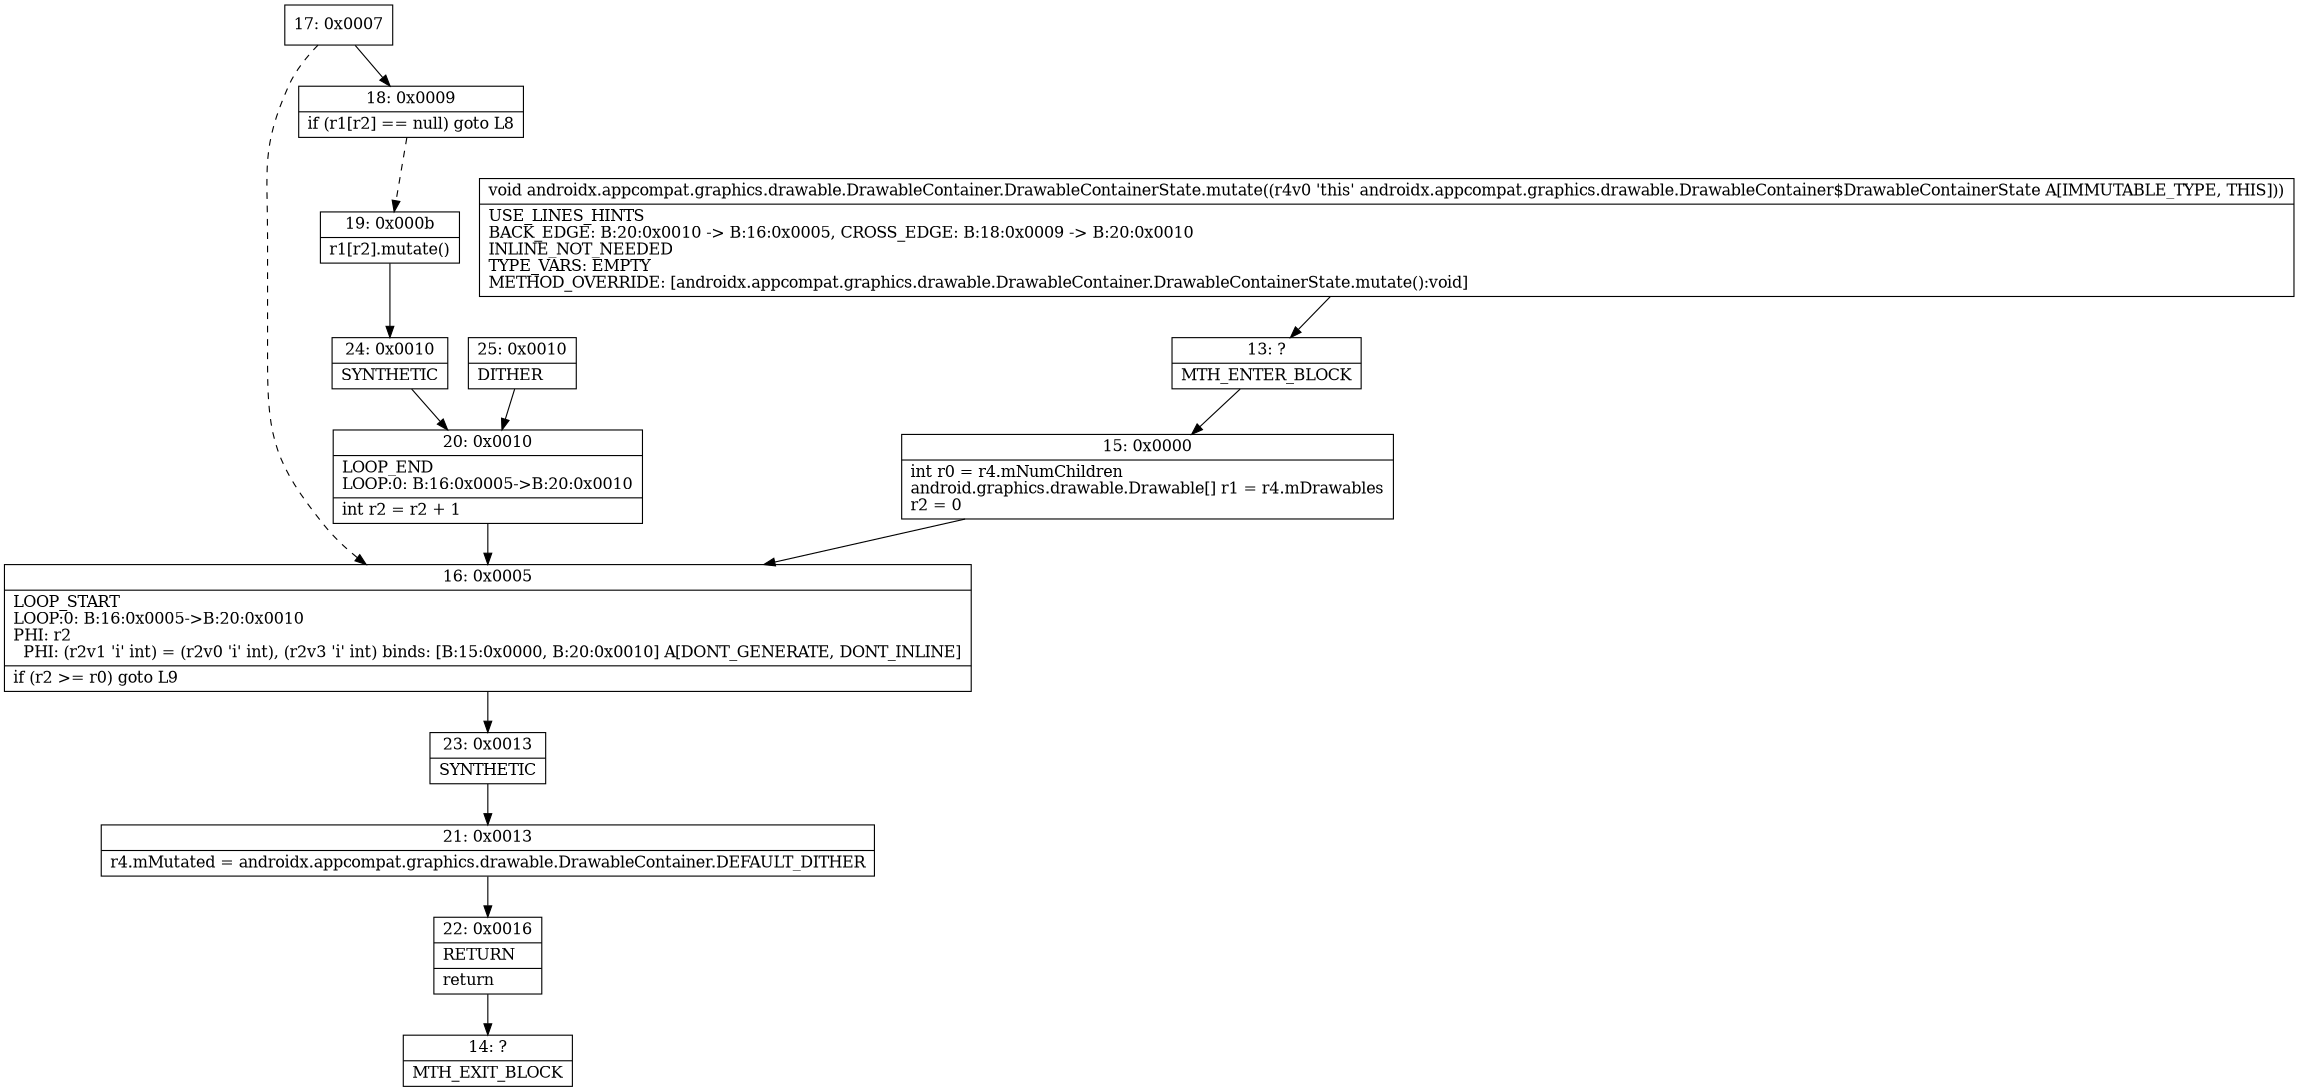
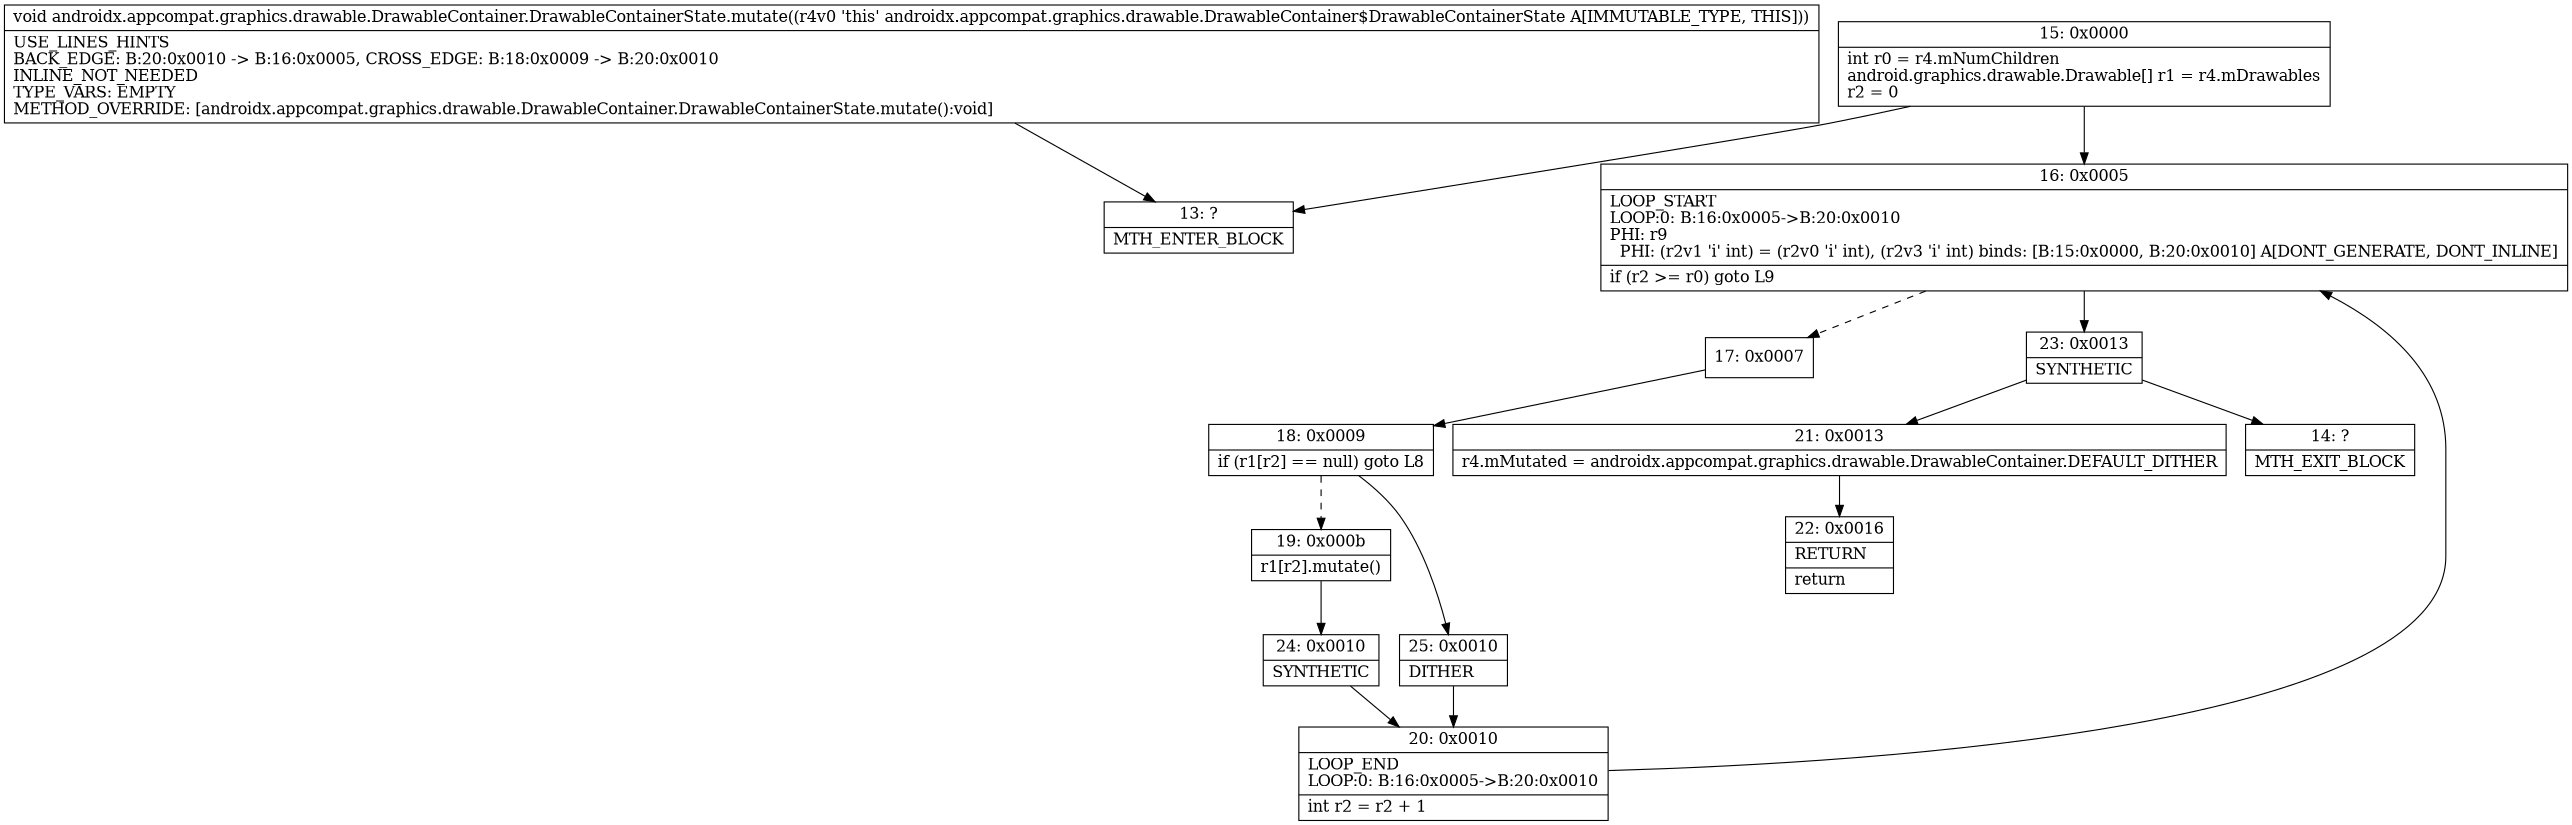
(268, 309) -> (1872, 312)
(1220, 408) -> (1608, 160)
none -> (1415, 542)
(45, 636) -> (1641, 235)
(488, 1009) -> (2197, 400)
